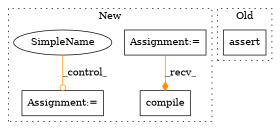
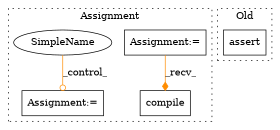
(110, 16) -> (110, 16)
